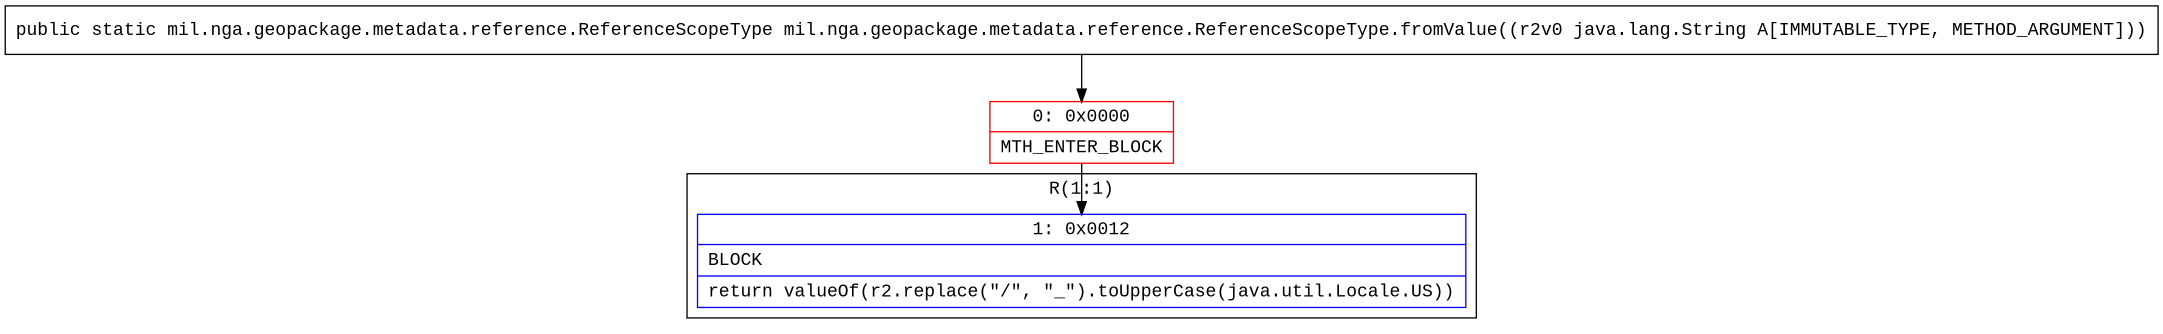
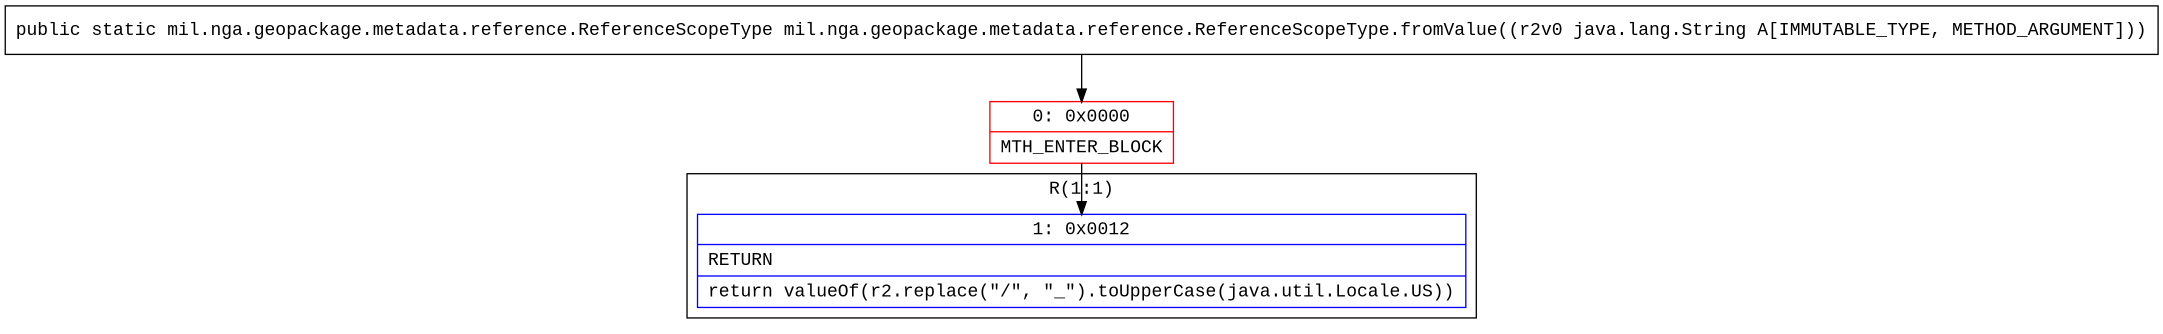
(736, 260) -> (741, 260)
